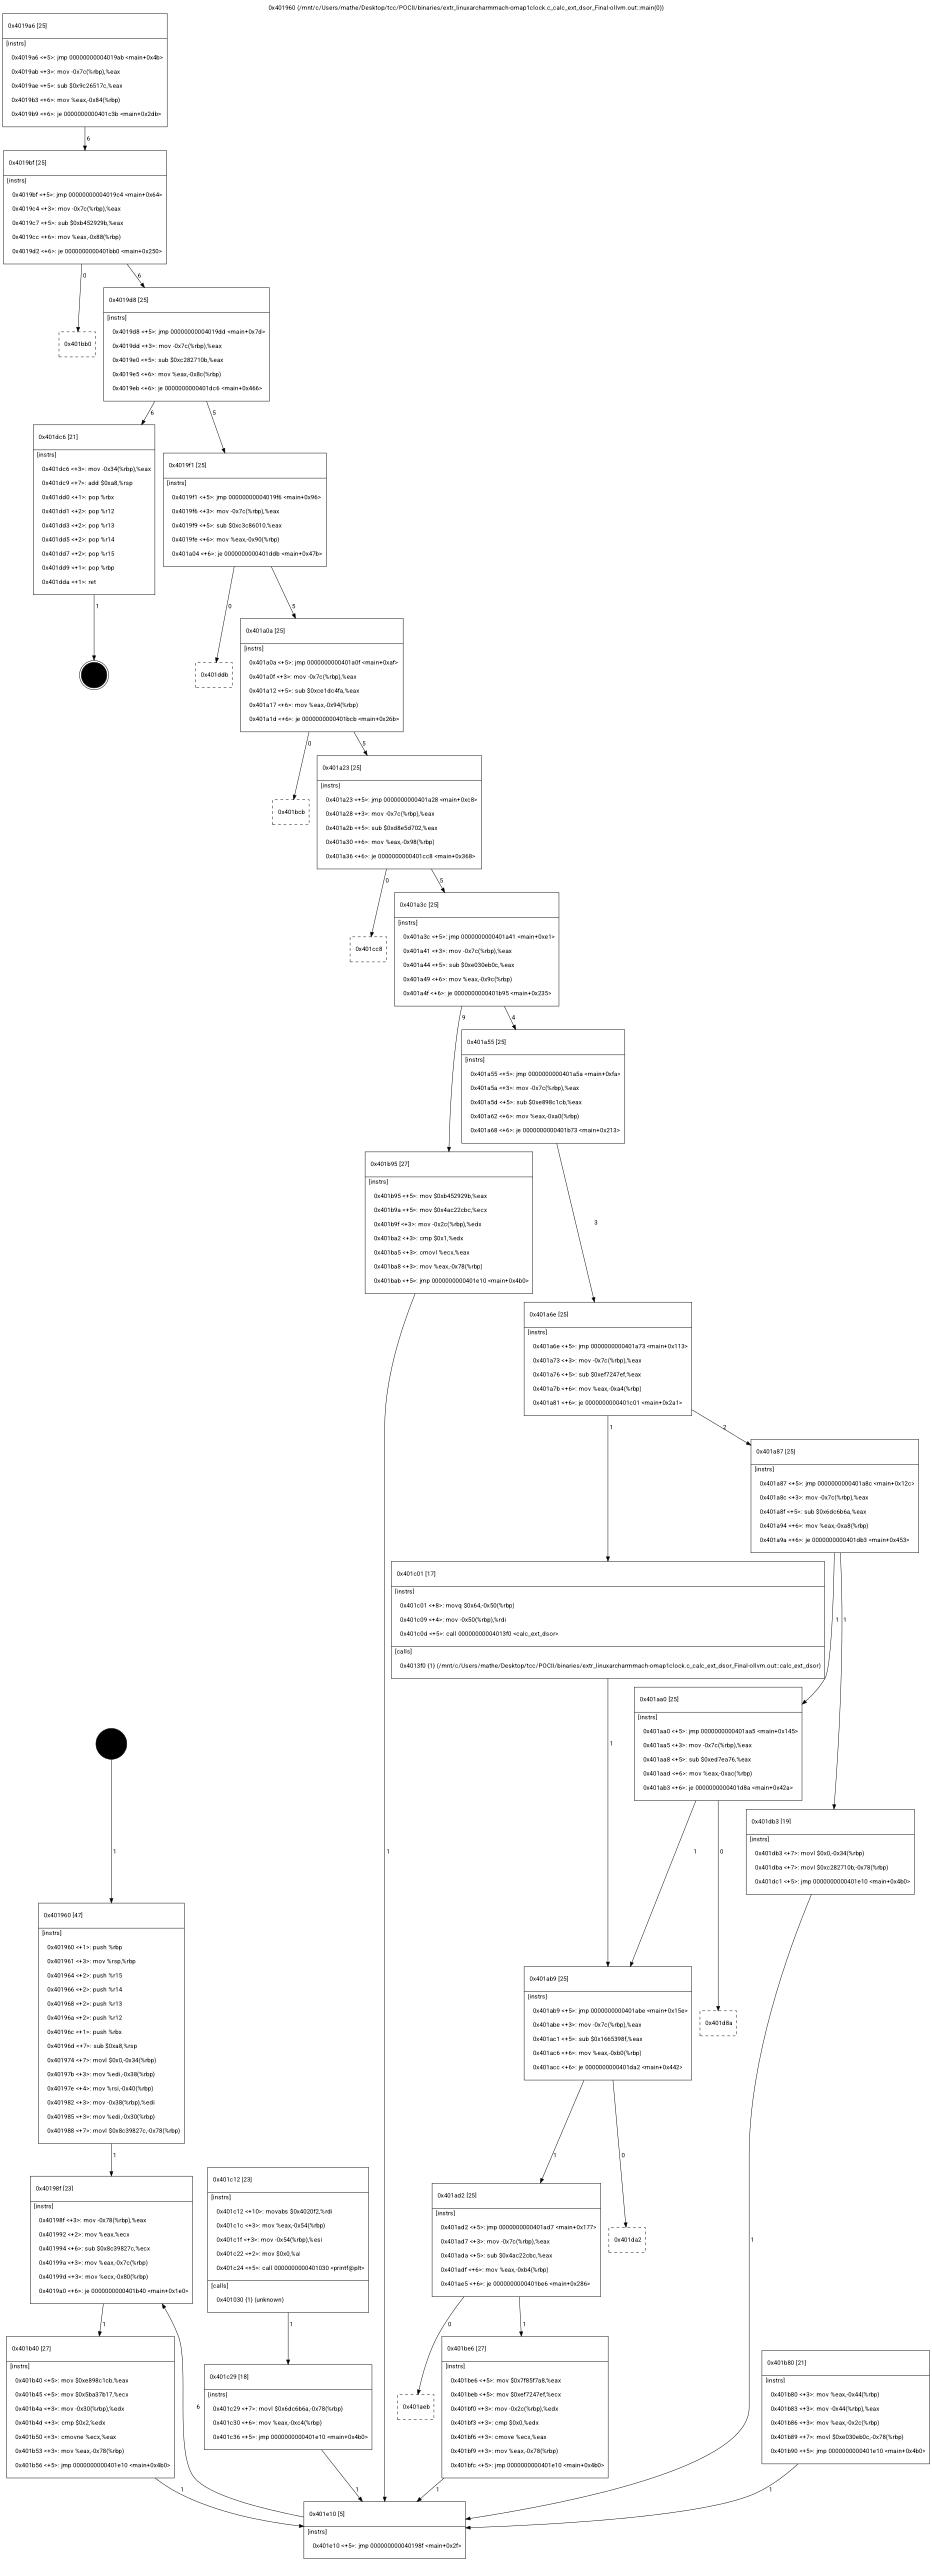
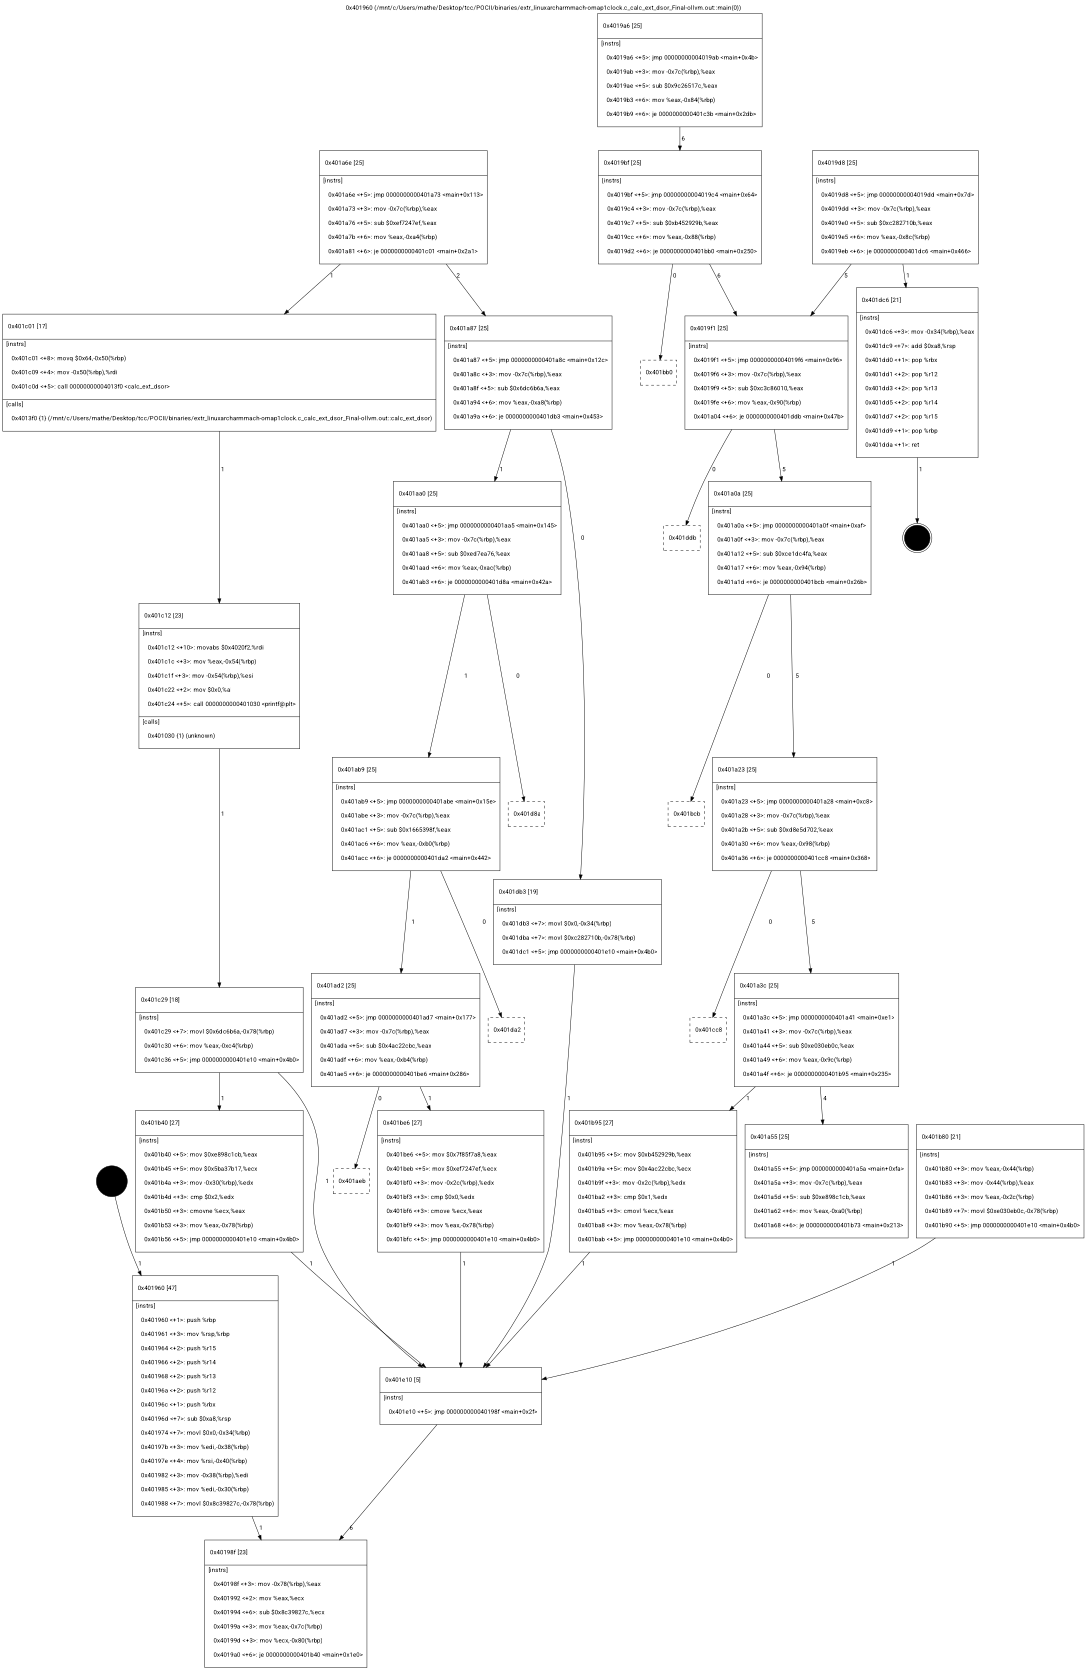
(134, 274) -> (722, 288)
(151, 413) -> (907, 276)
(463, 1018) -> (747, 1099)
(575, 1220) -> none
(844, 1620) -> (582, 538)
(608, 1820) -> (219, 515)
(102, 2318) -> (219, 1089)
